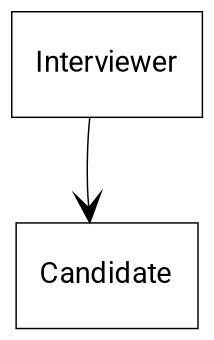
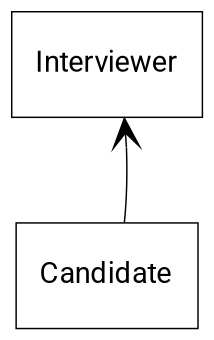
(87, 156) -> (127, 185)
